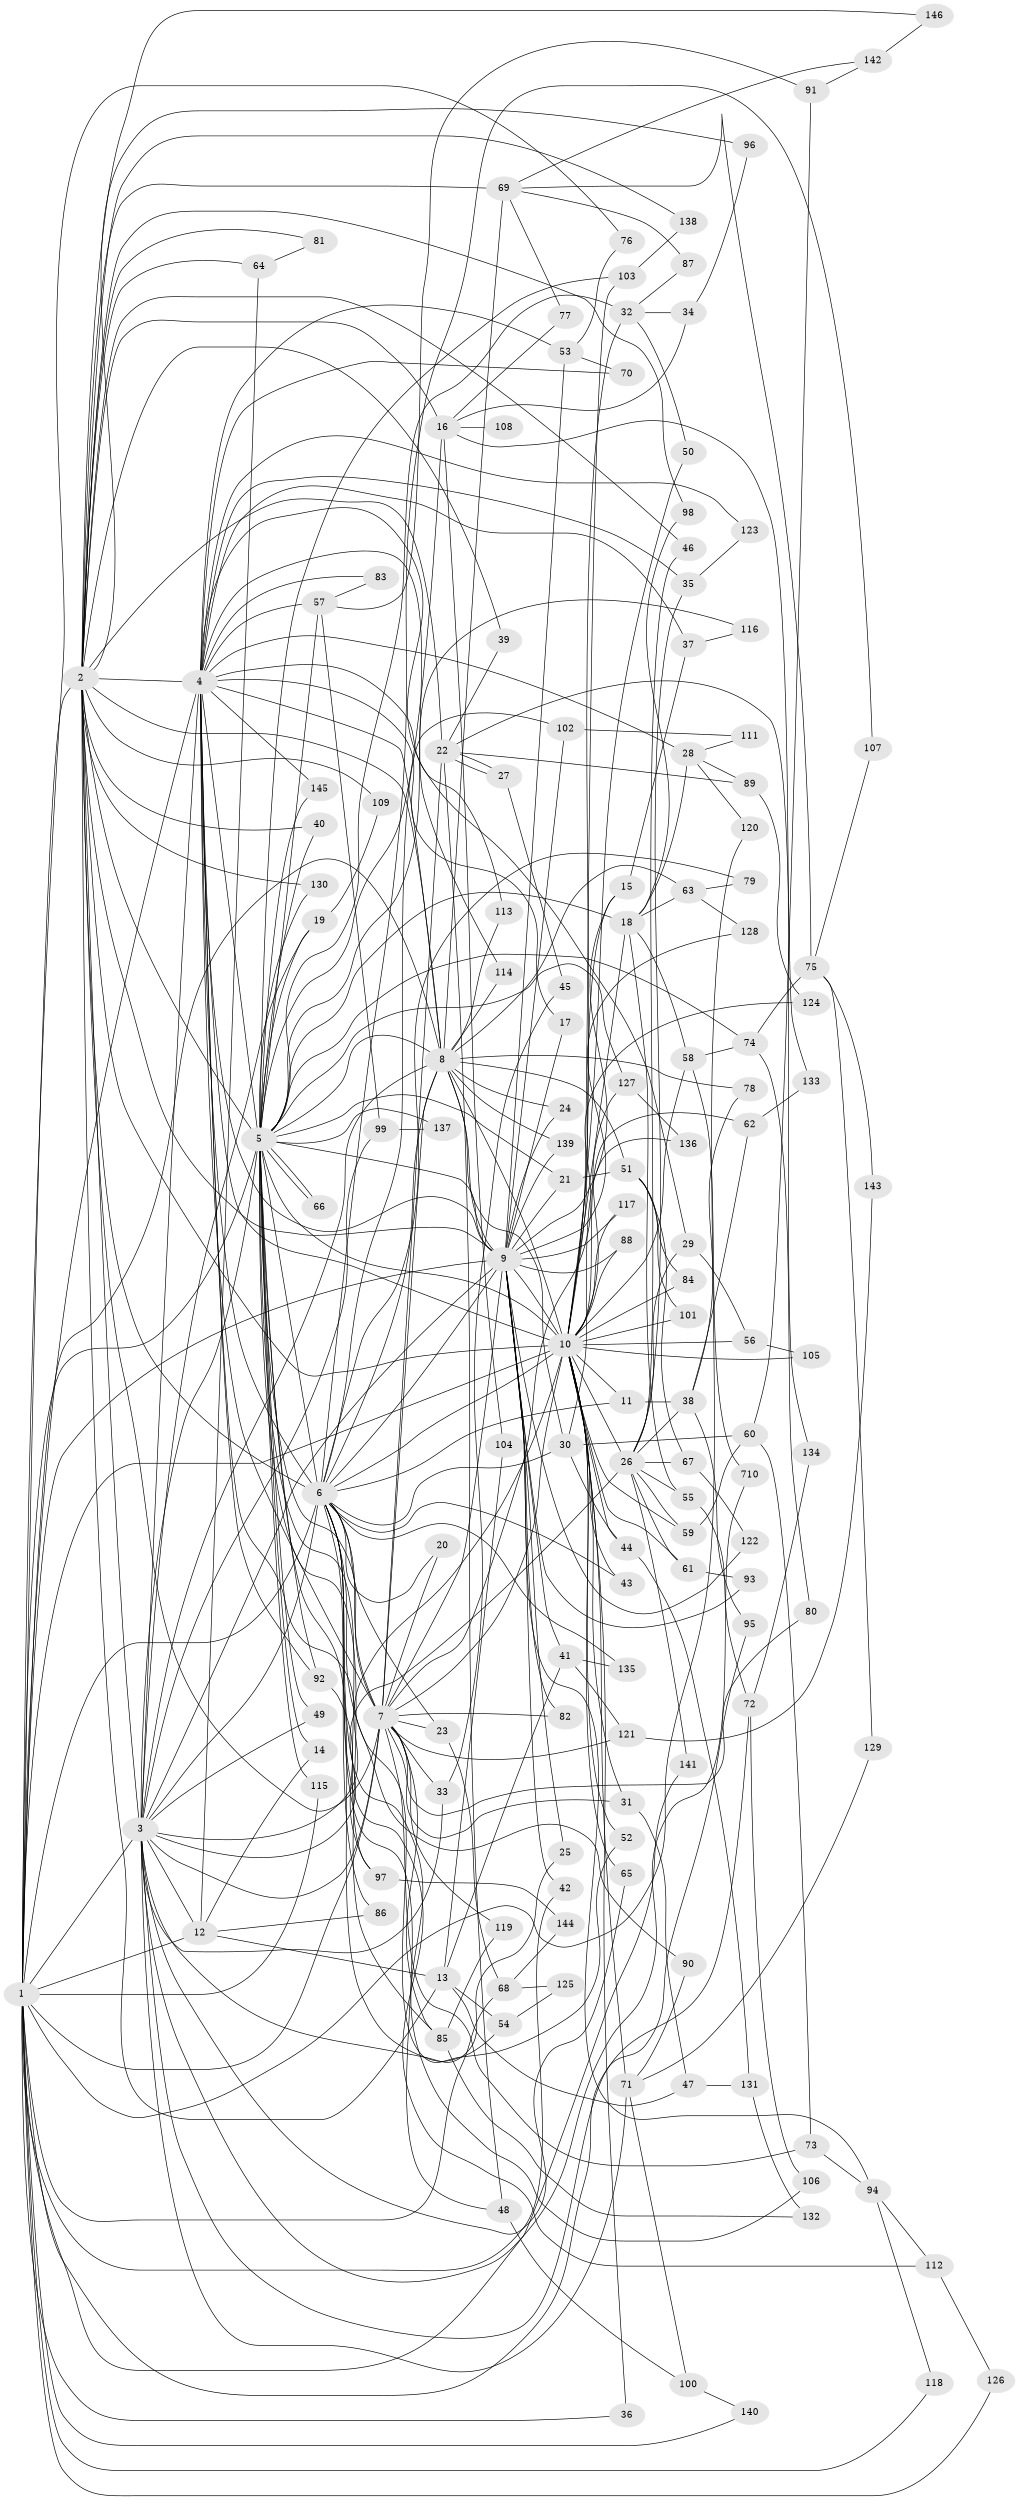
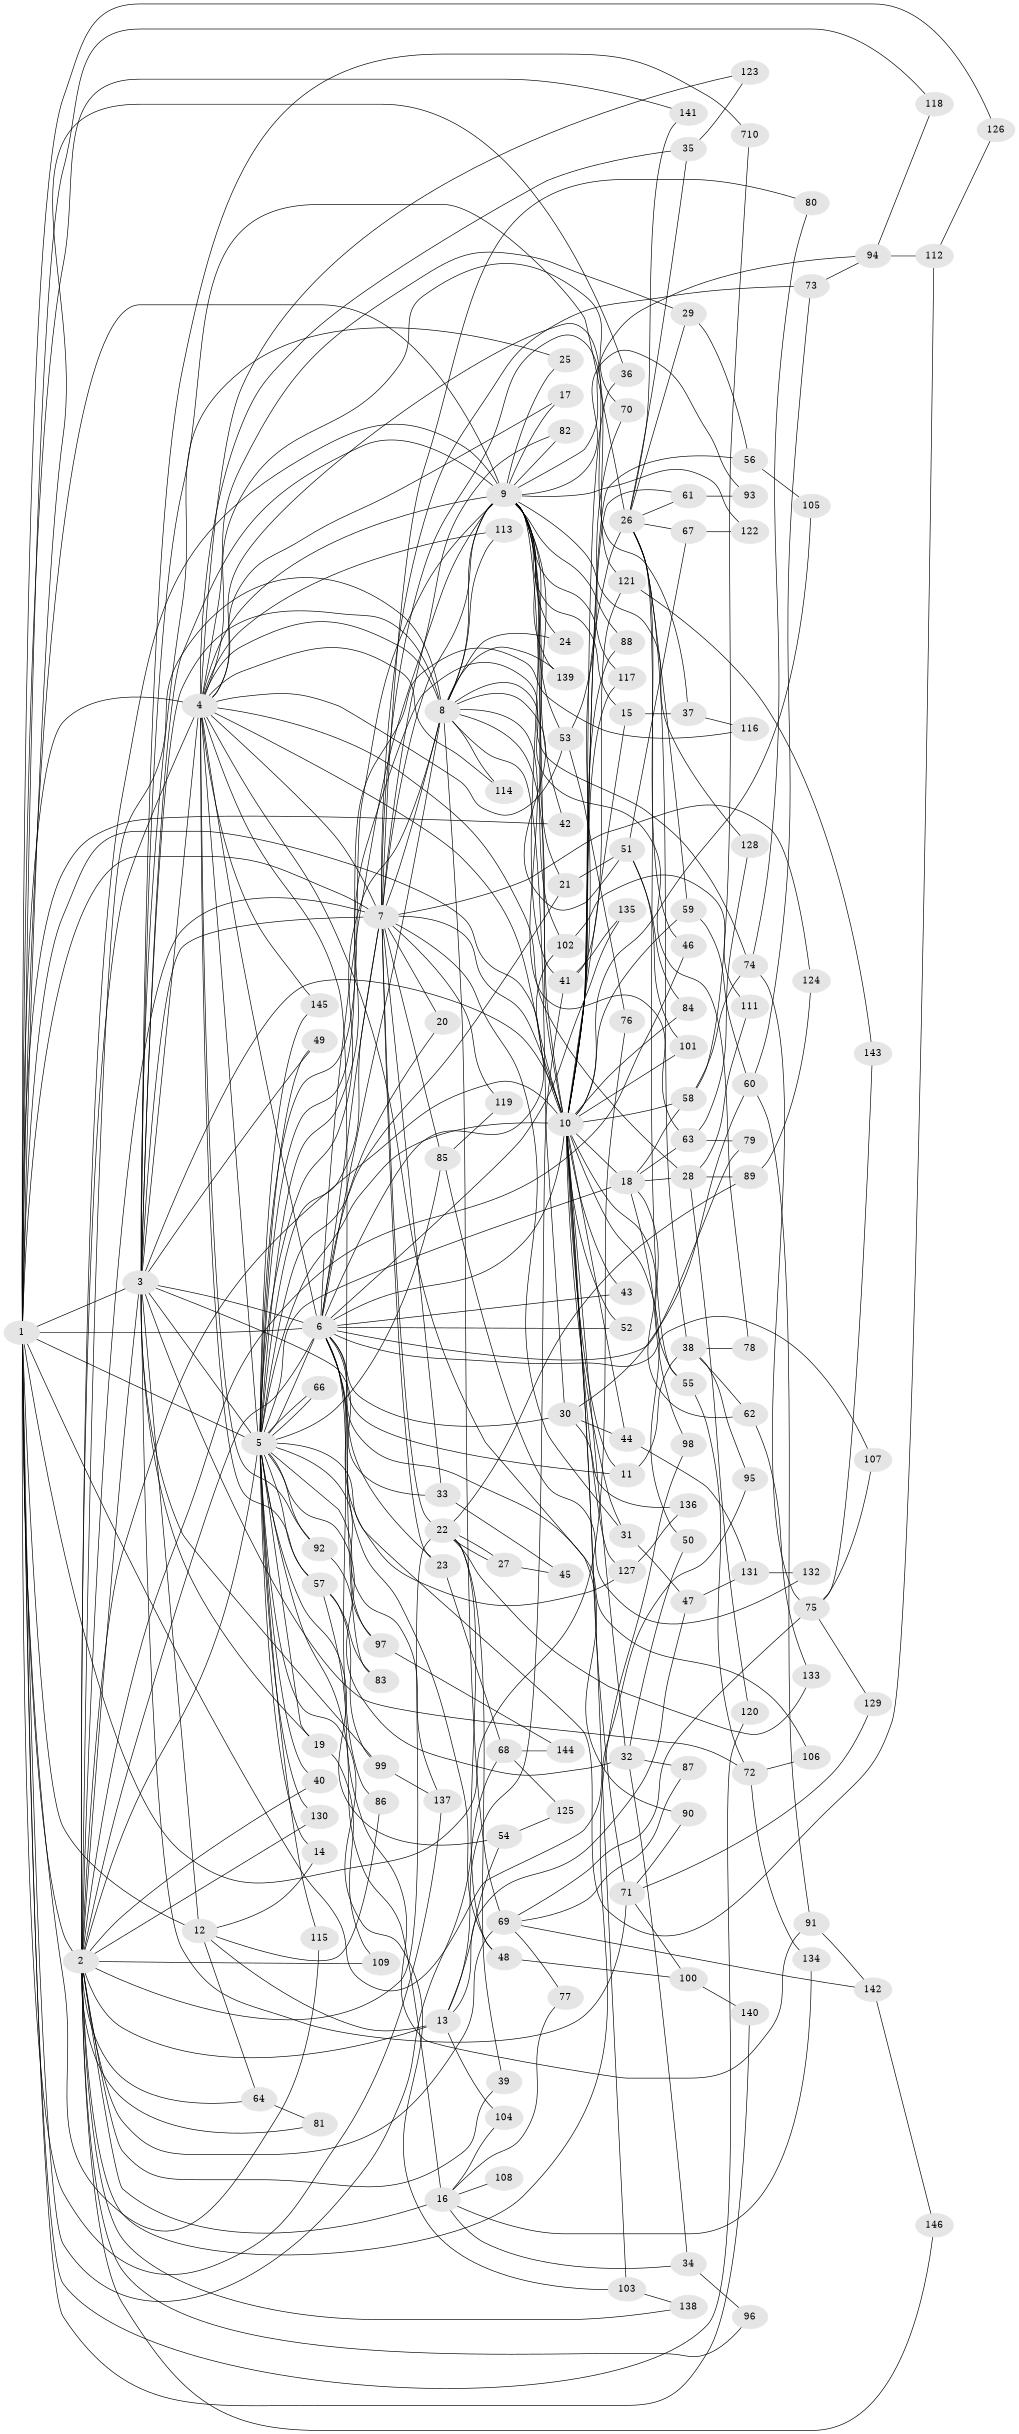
(101, 1313) -> (56, 2164)
(627, 1874) -> none
